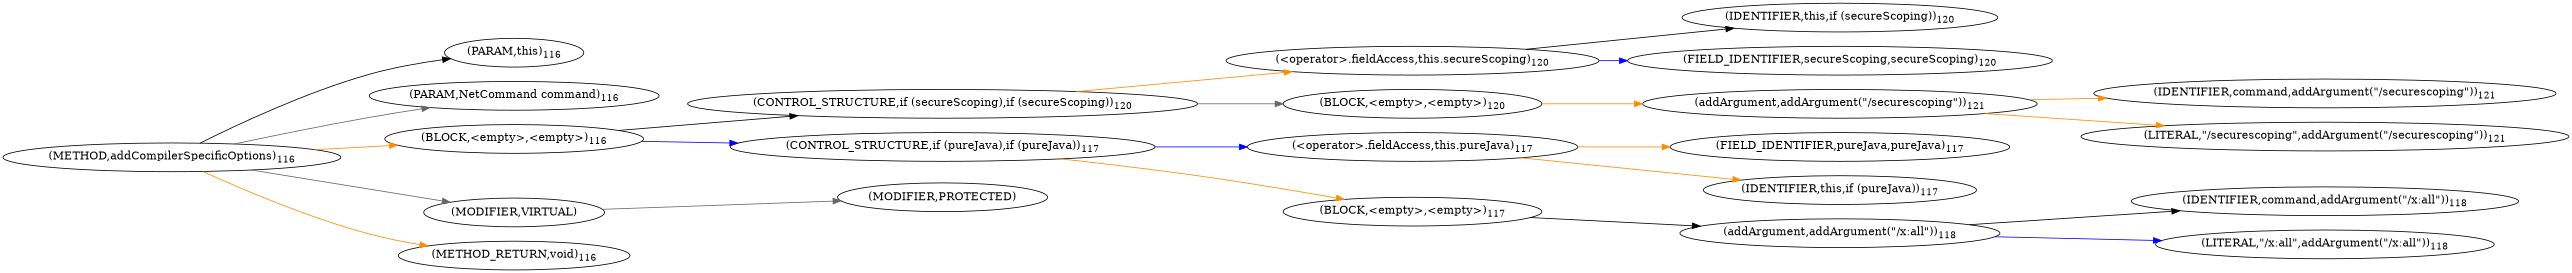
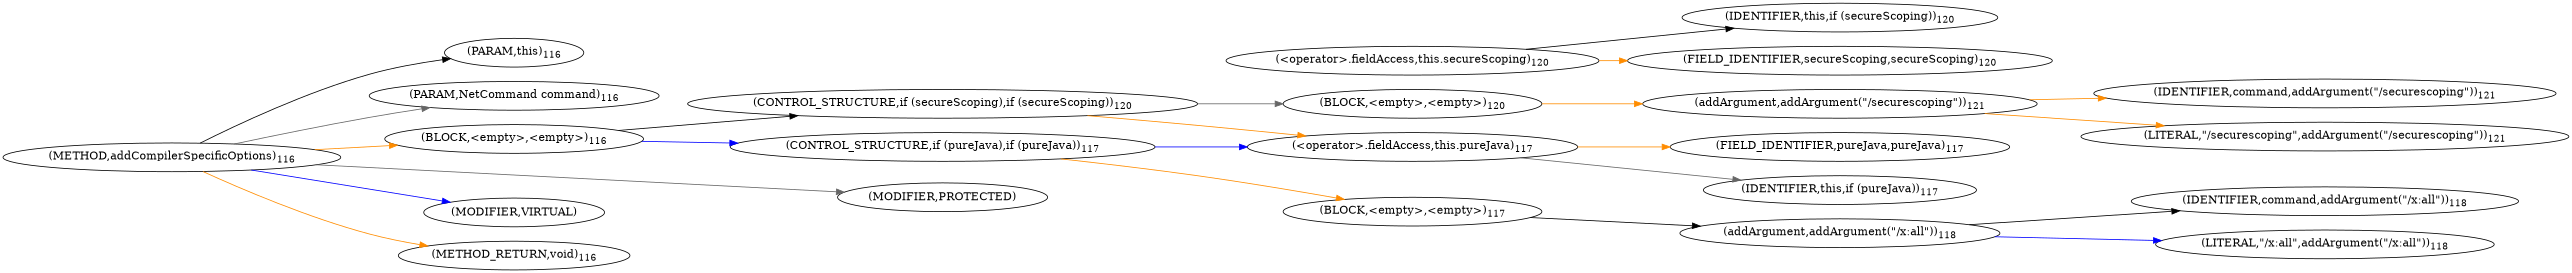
(1609, 61) -> (1609, 61)
(1180, 82) -> (1193, 125)
(1627, 169) -> (1627, 169)
(347, 185) -> (347, 185)
(718, 205) -> (576, 178)
